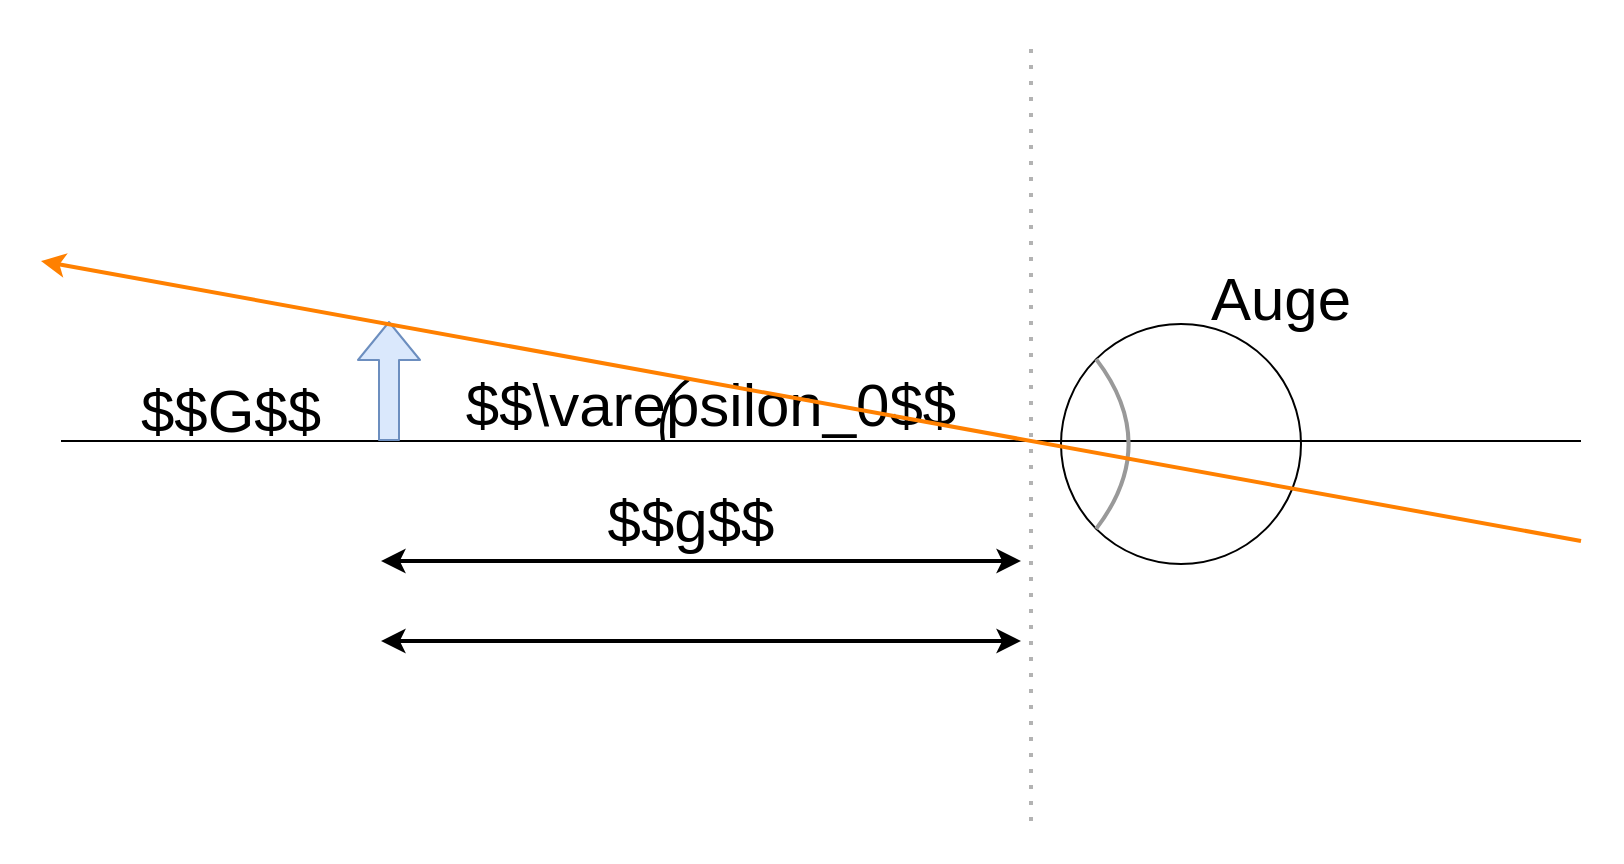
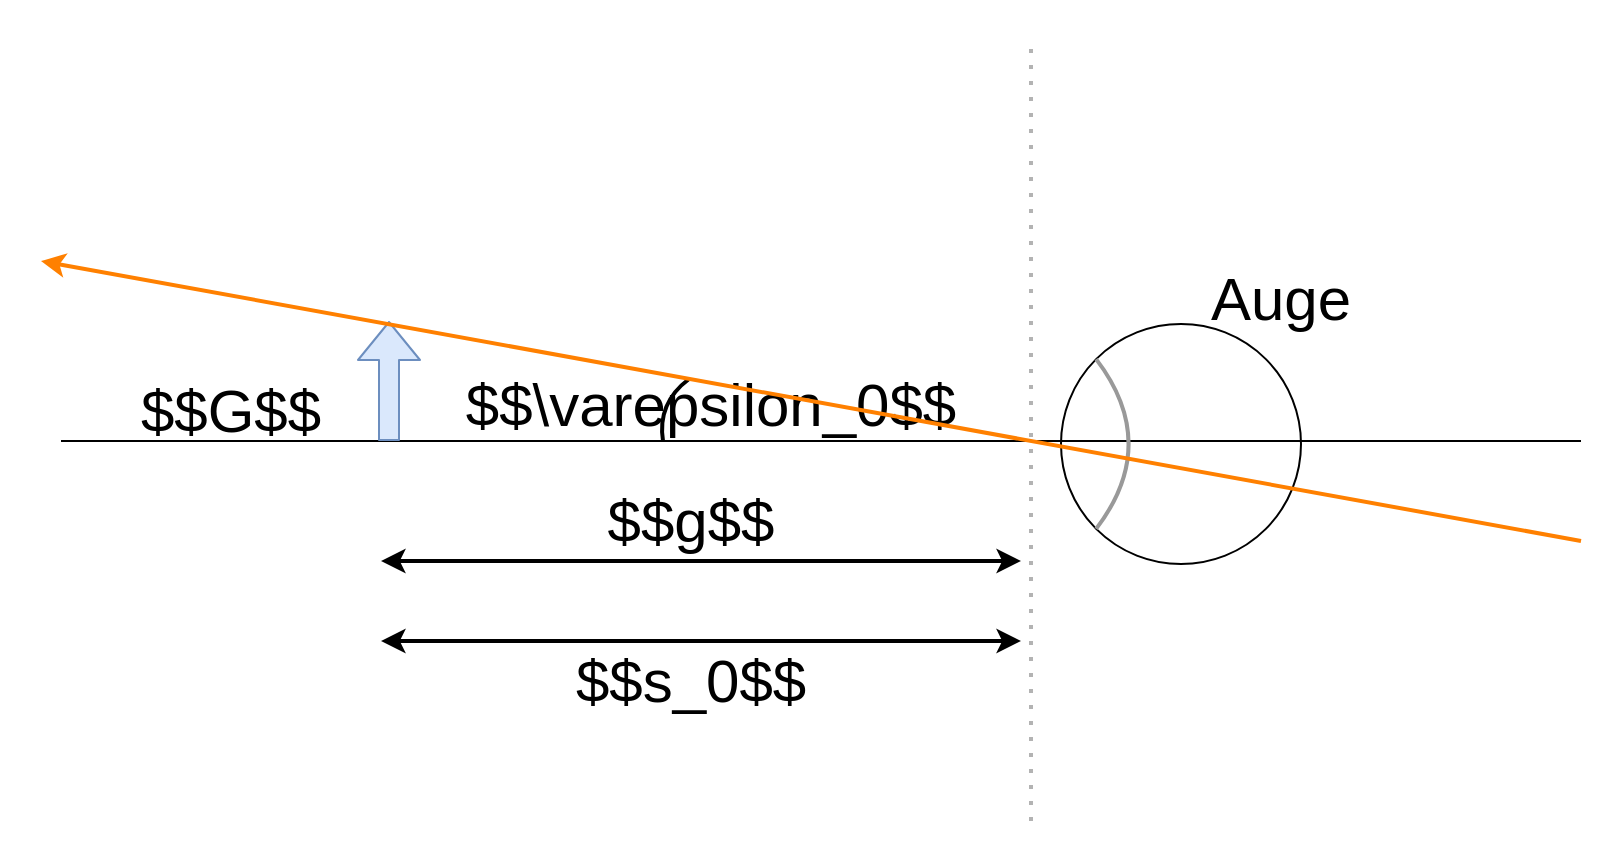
none -> (691, 681)
